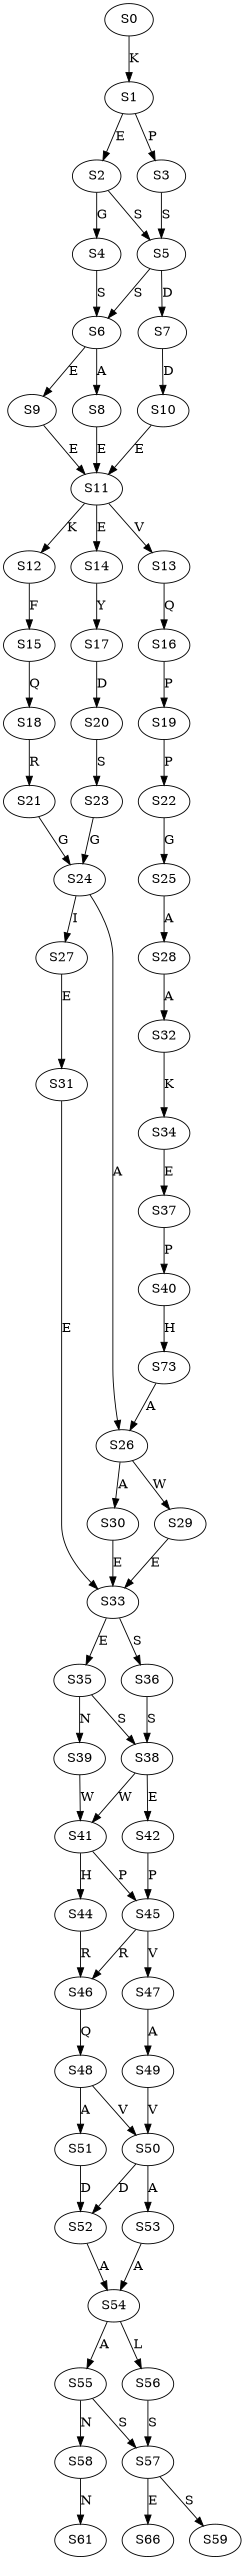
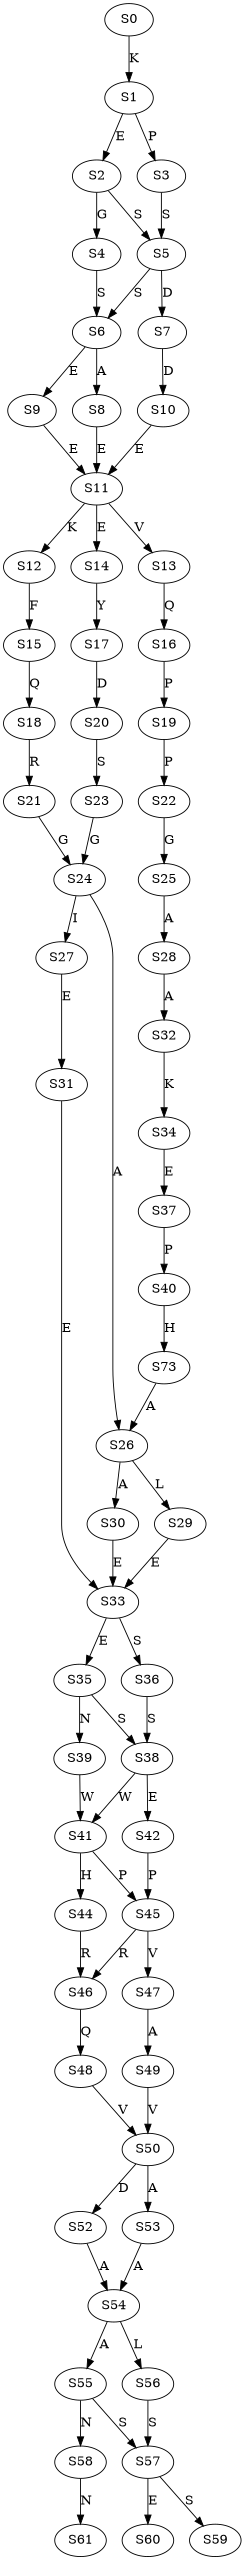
(160, 1485) -> (160, 1485)
(81, 2149) -> none
(148, 2540) -> (148, 2540)
